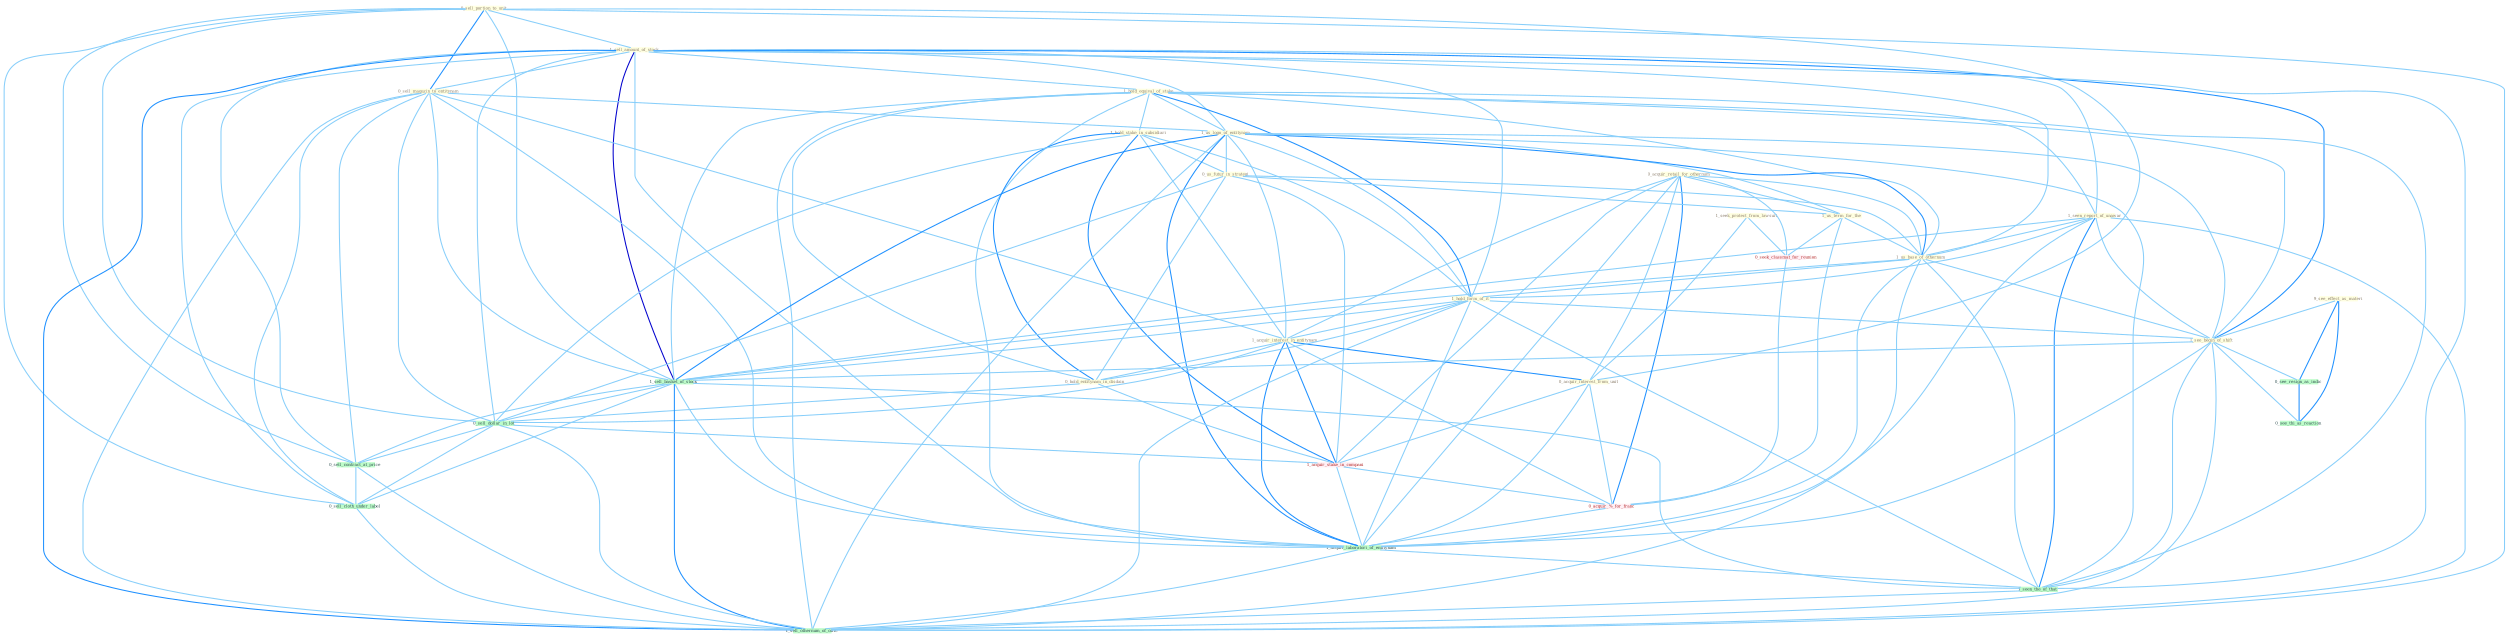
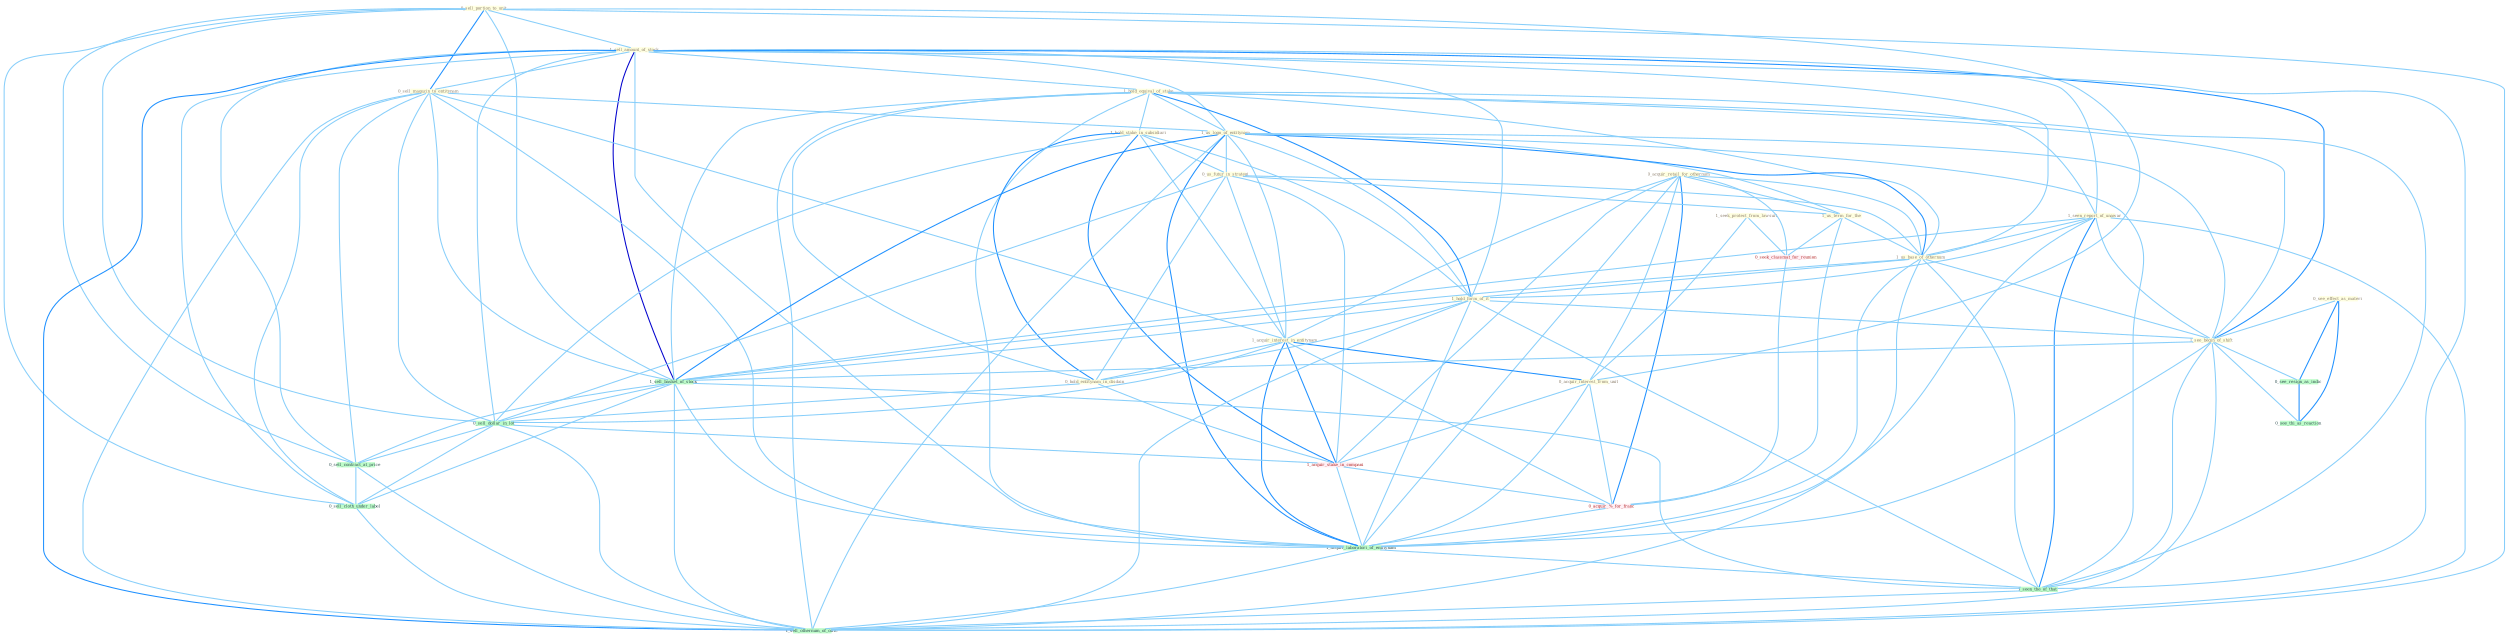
(2339, 299) -> (2339, 299)
(1378, 320) -> (1256, 257)
(674, 548) -> (674, 548)
